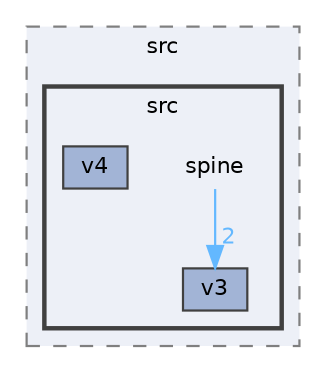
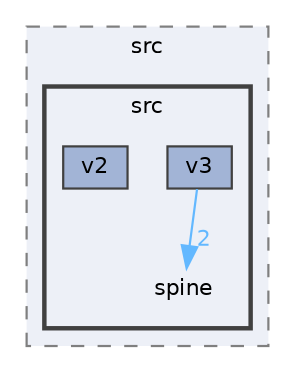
(95, 167) -> (95, 167)
(215, 217) -> (193, 217)
